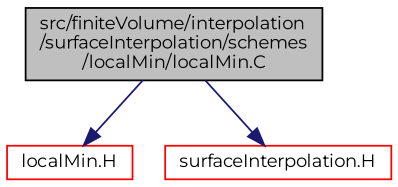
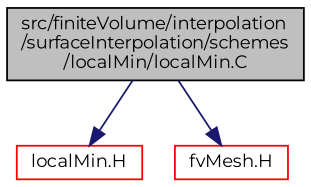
(278, 163) -> (231, 163)
